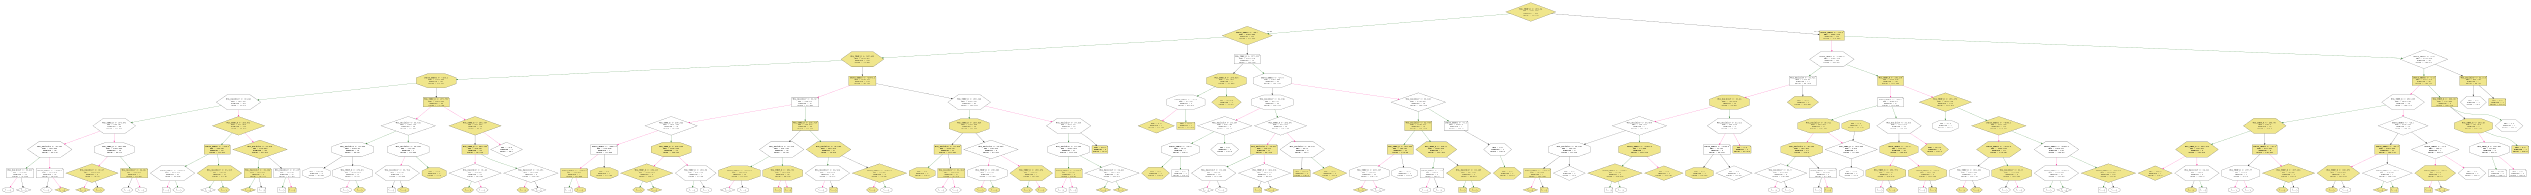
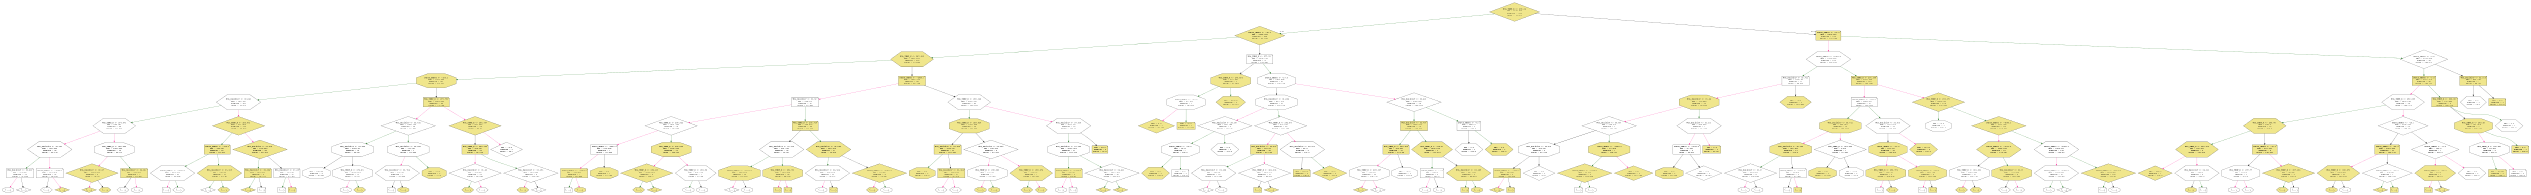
(1854, 135) -> (1831, 162)
(1502, 161) -> (1483, 137)
(2498, 173) -> (2498, 173)
